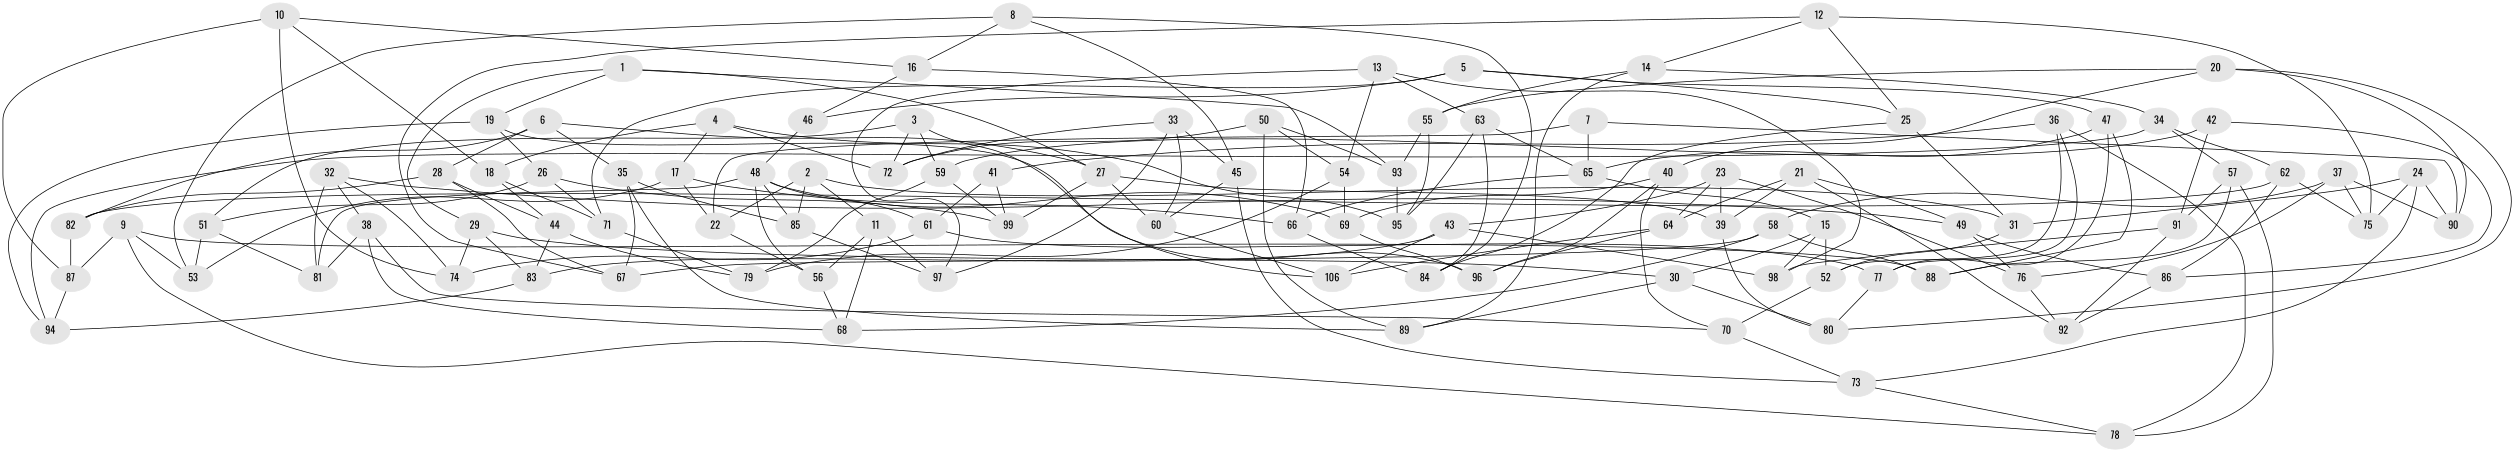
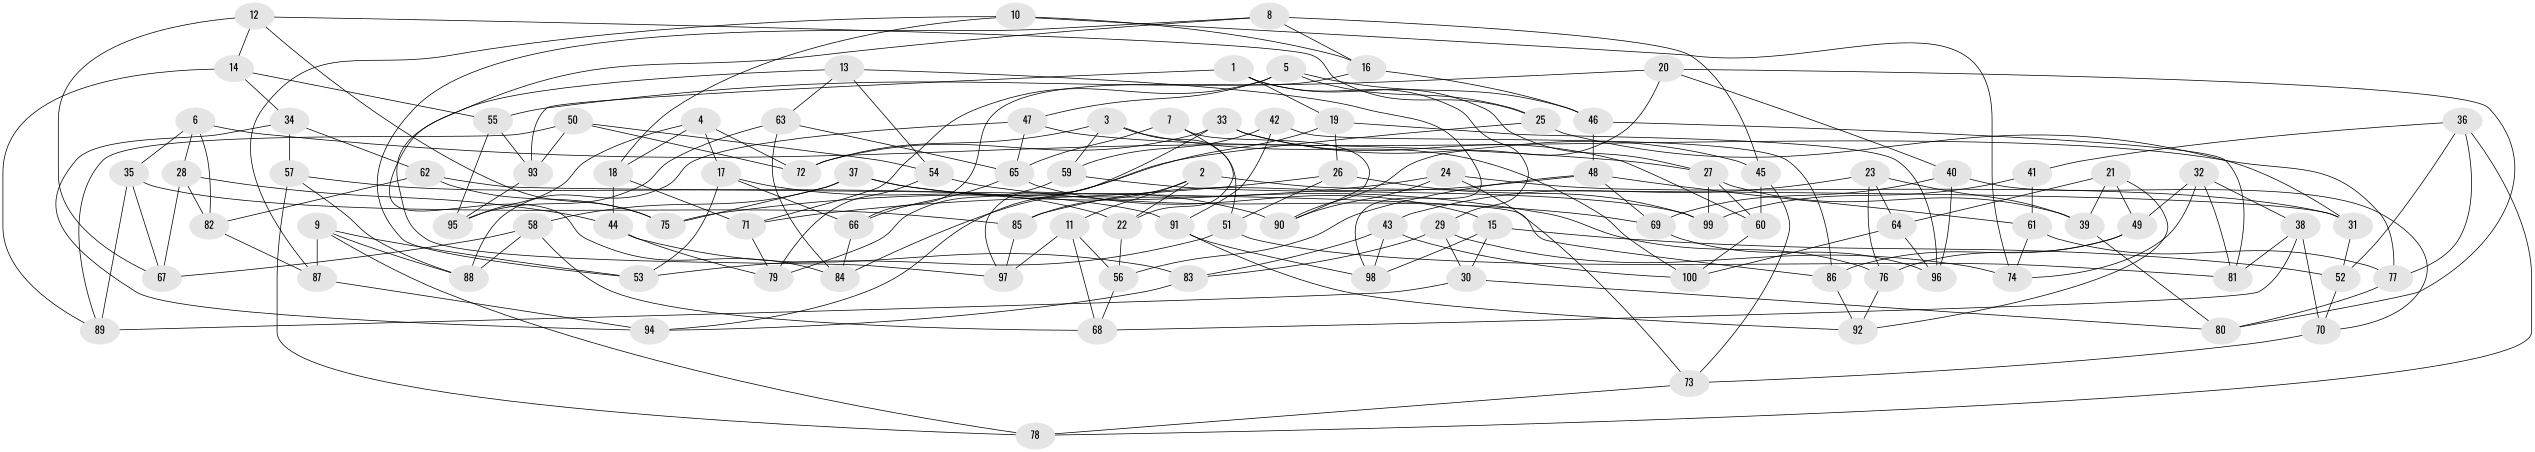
(509, 193) -> (1957, 134)
(1332, 279) -> (1690, 279)
